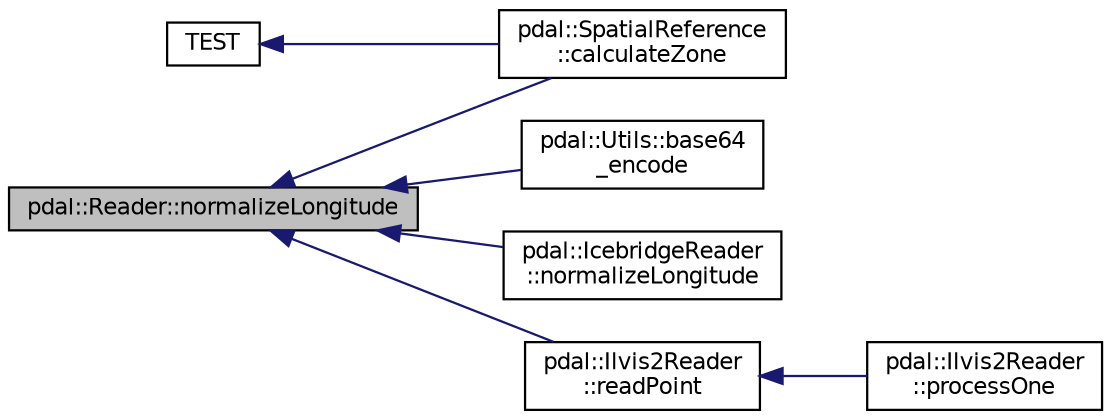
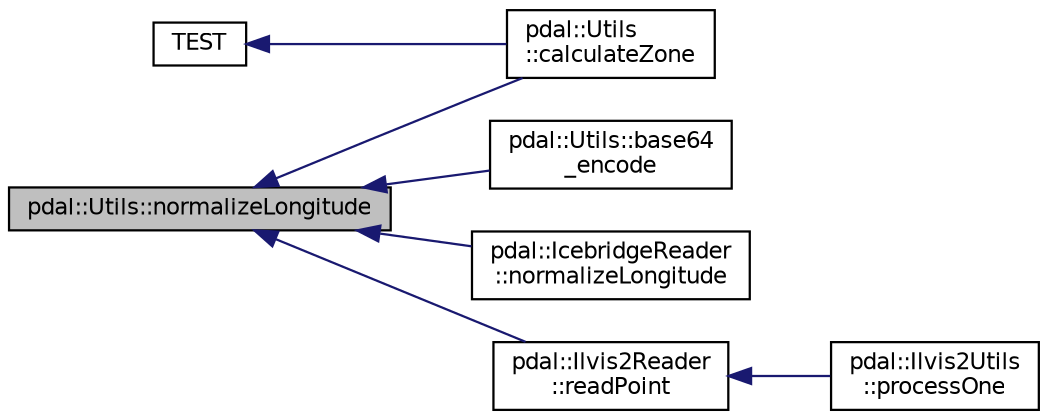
(642, 44) -> (611, 44)
(213, 209) -> (200, 209)
(985, 376) -> (935, 376)
